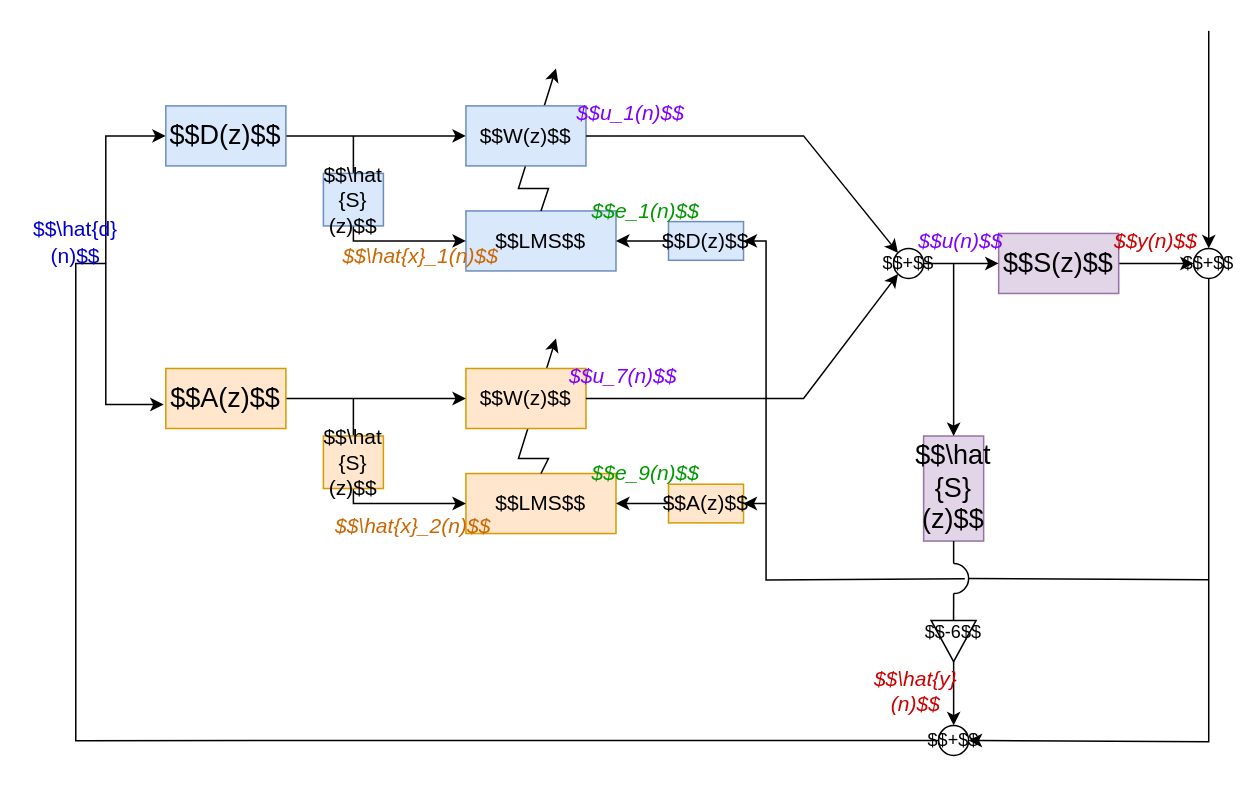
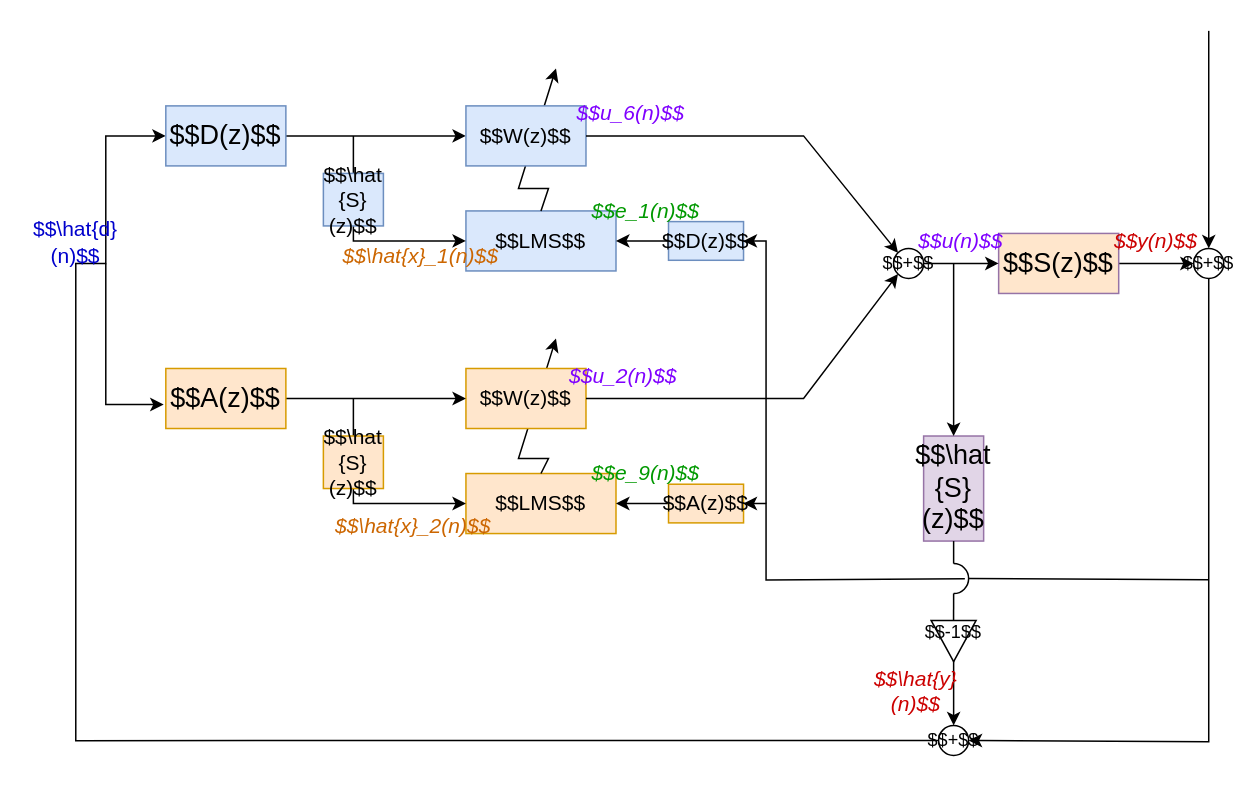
(631, 113) -> (631, 113)
(1058, 263) -> (1058, 263)
(623, 376) -> (623, 376)
(953, 632) -> (953, 632)
